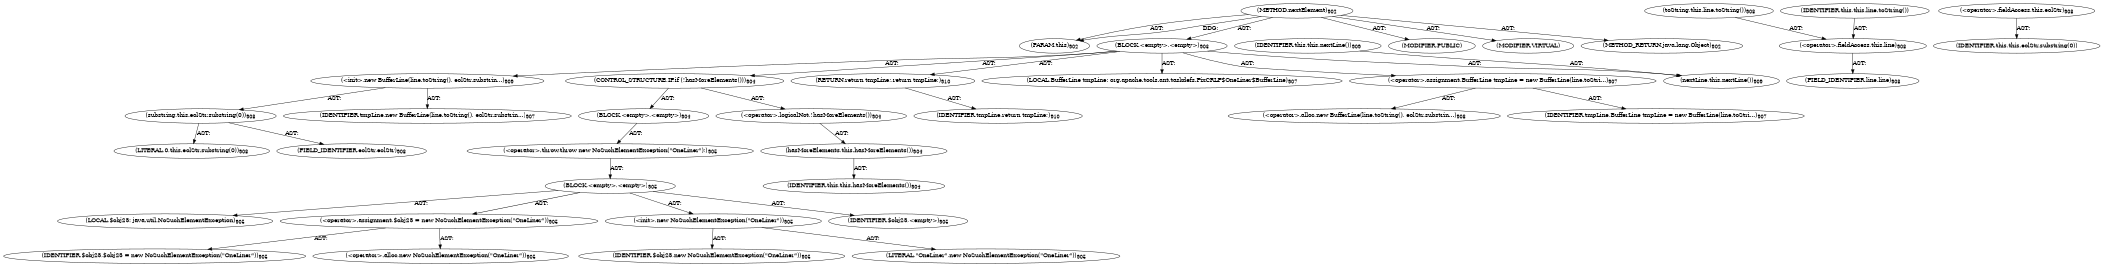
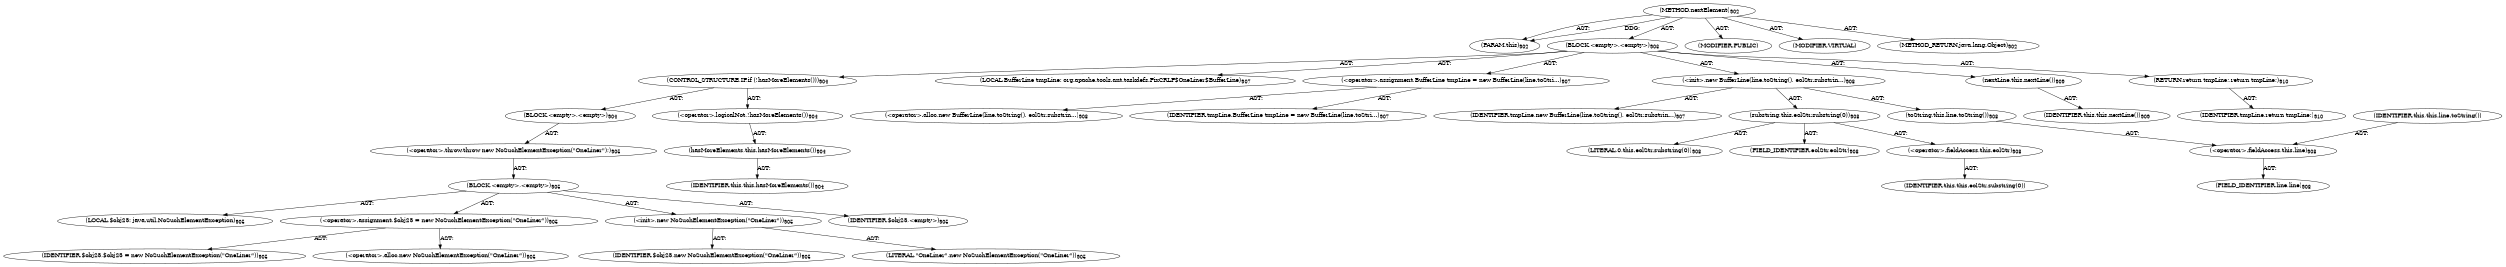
(1518, 63) -> (2058, 98)
(509, 80) -> (1850, 80)
none -> (1860, 98)
none -> (1883, 133)
